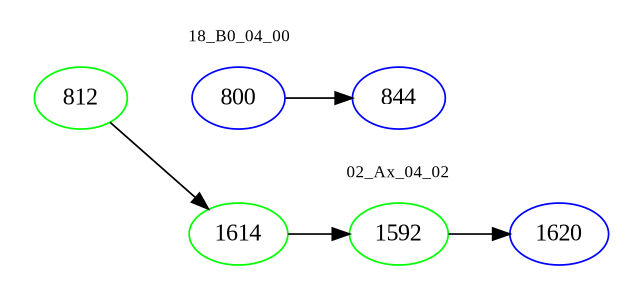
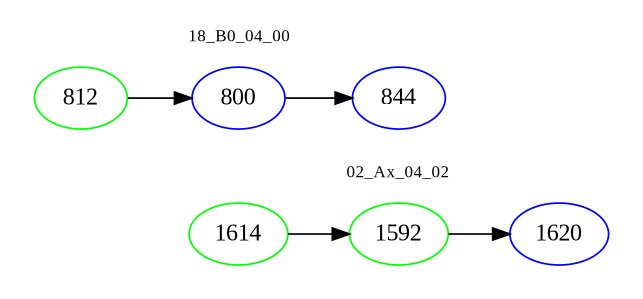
(153, 160) -> (151, 98)
